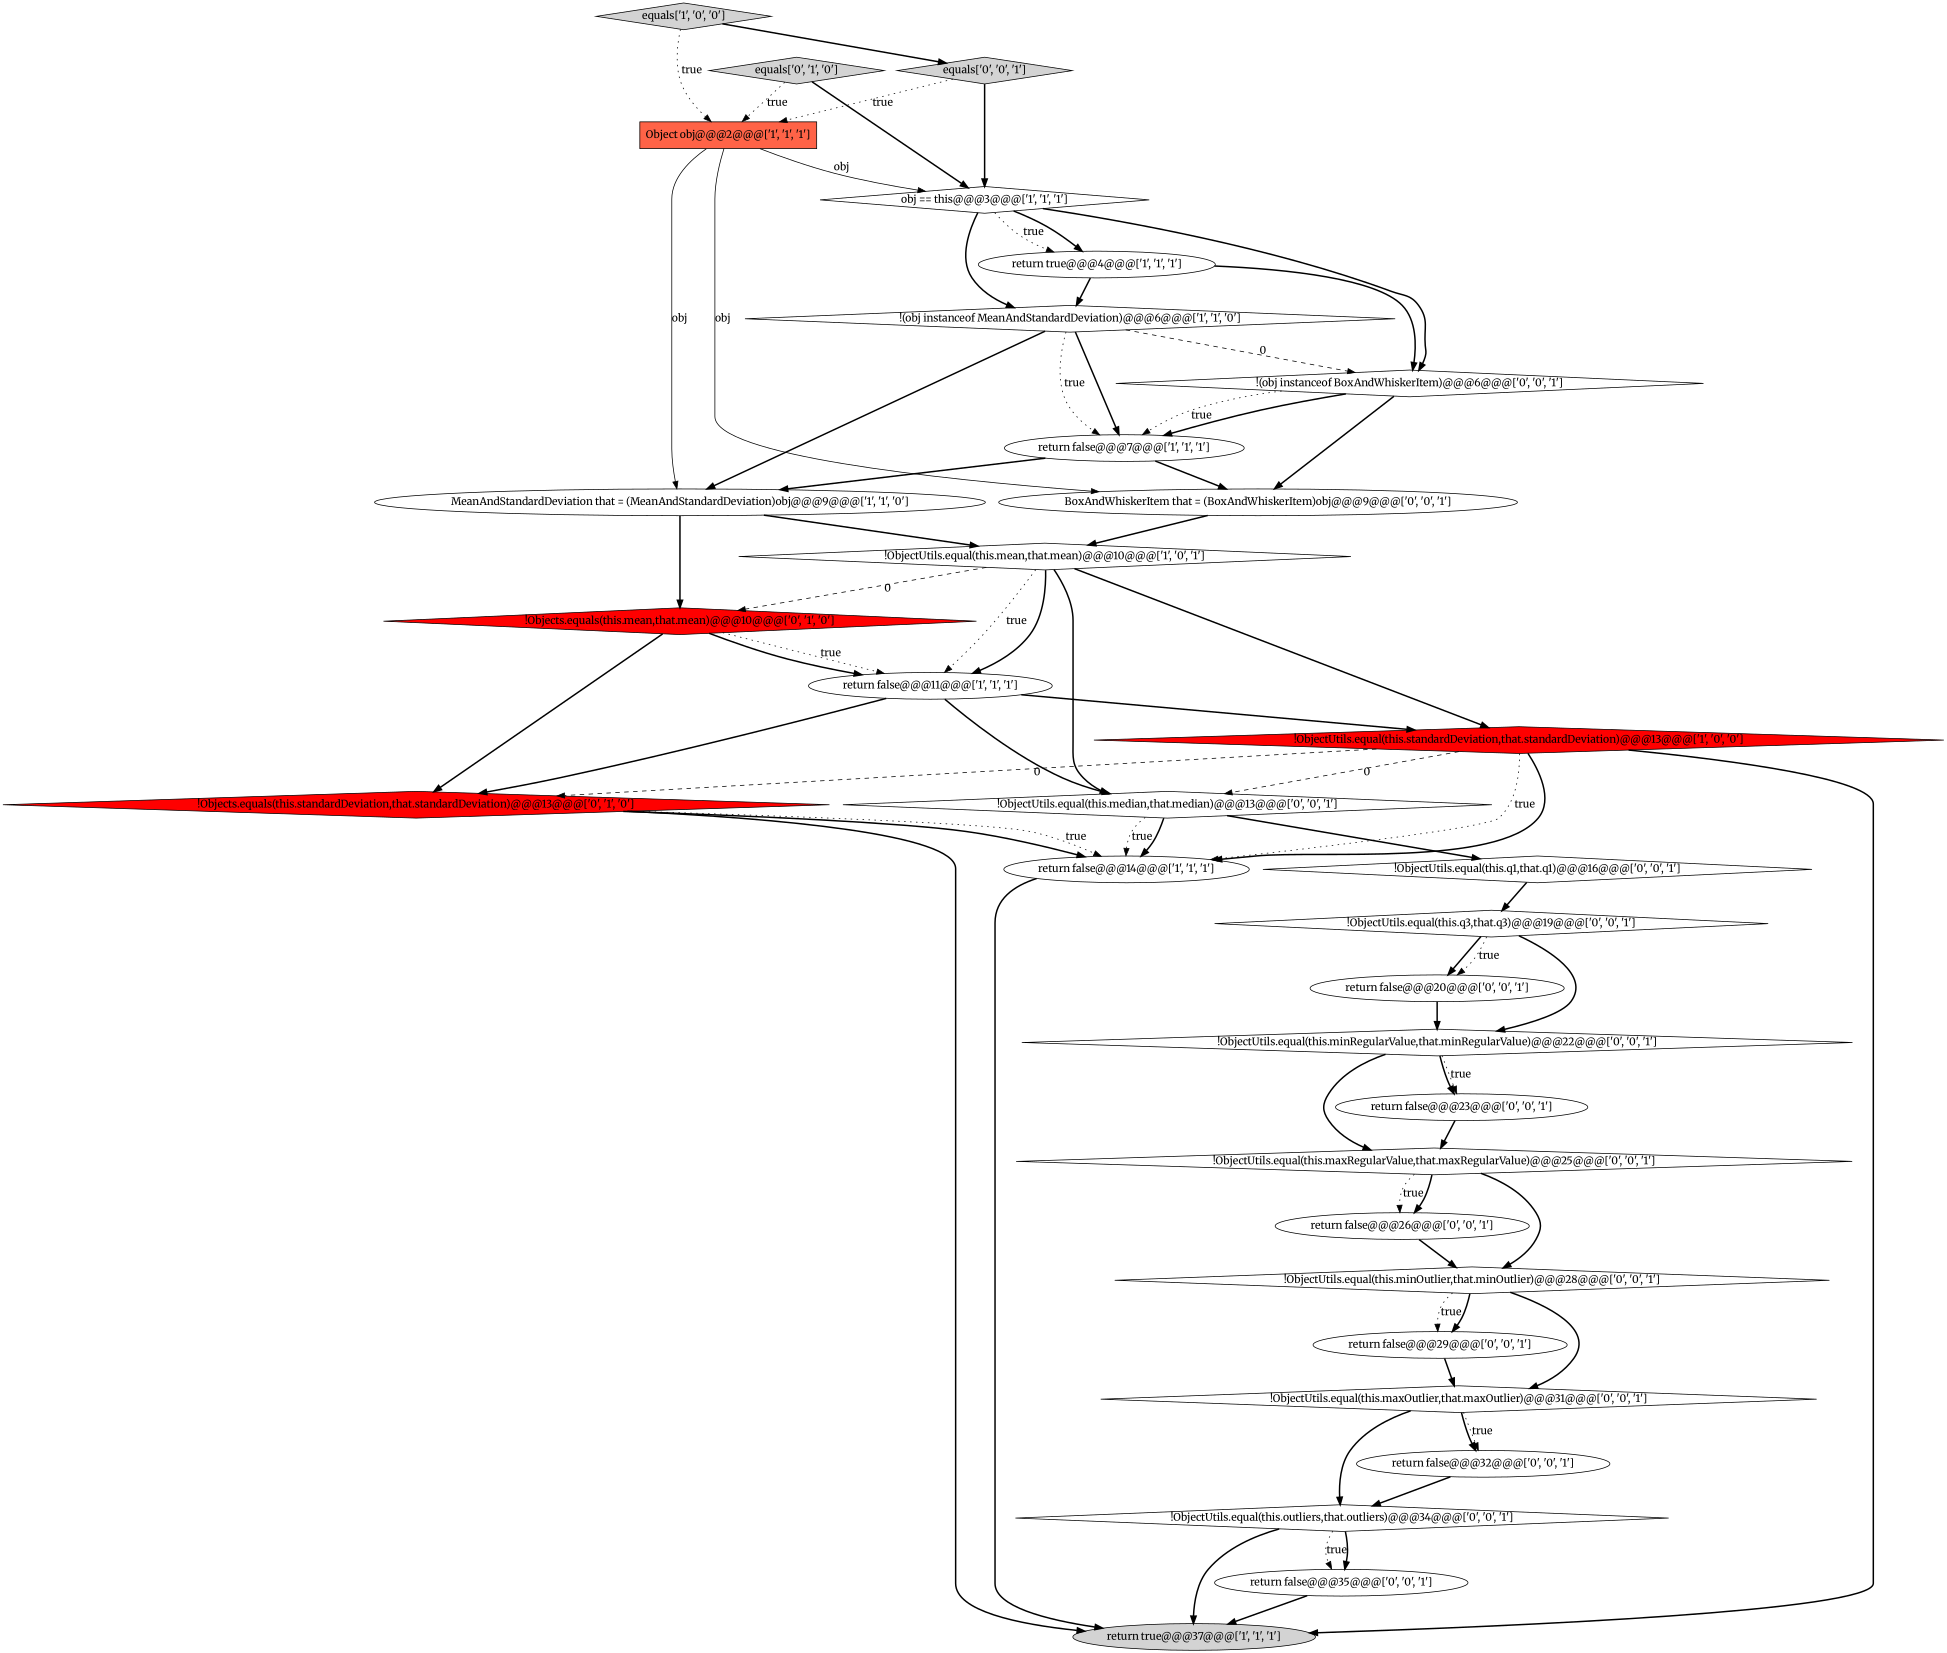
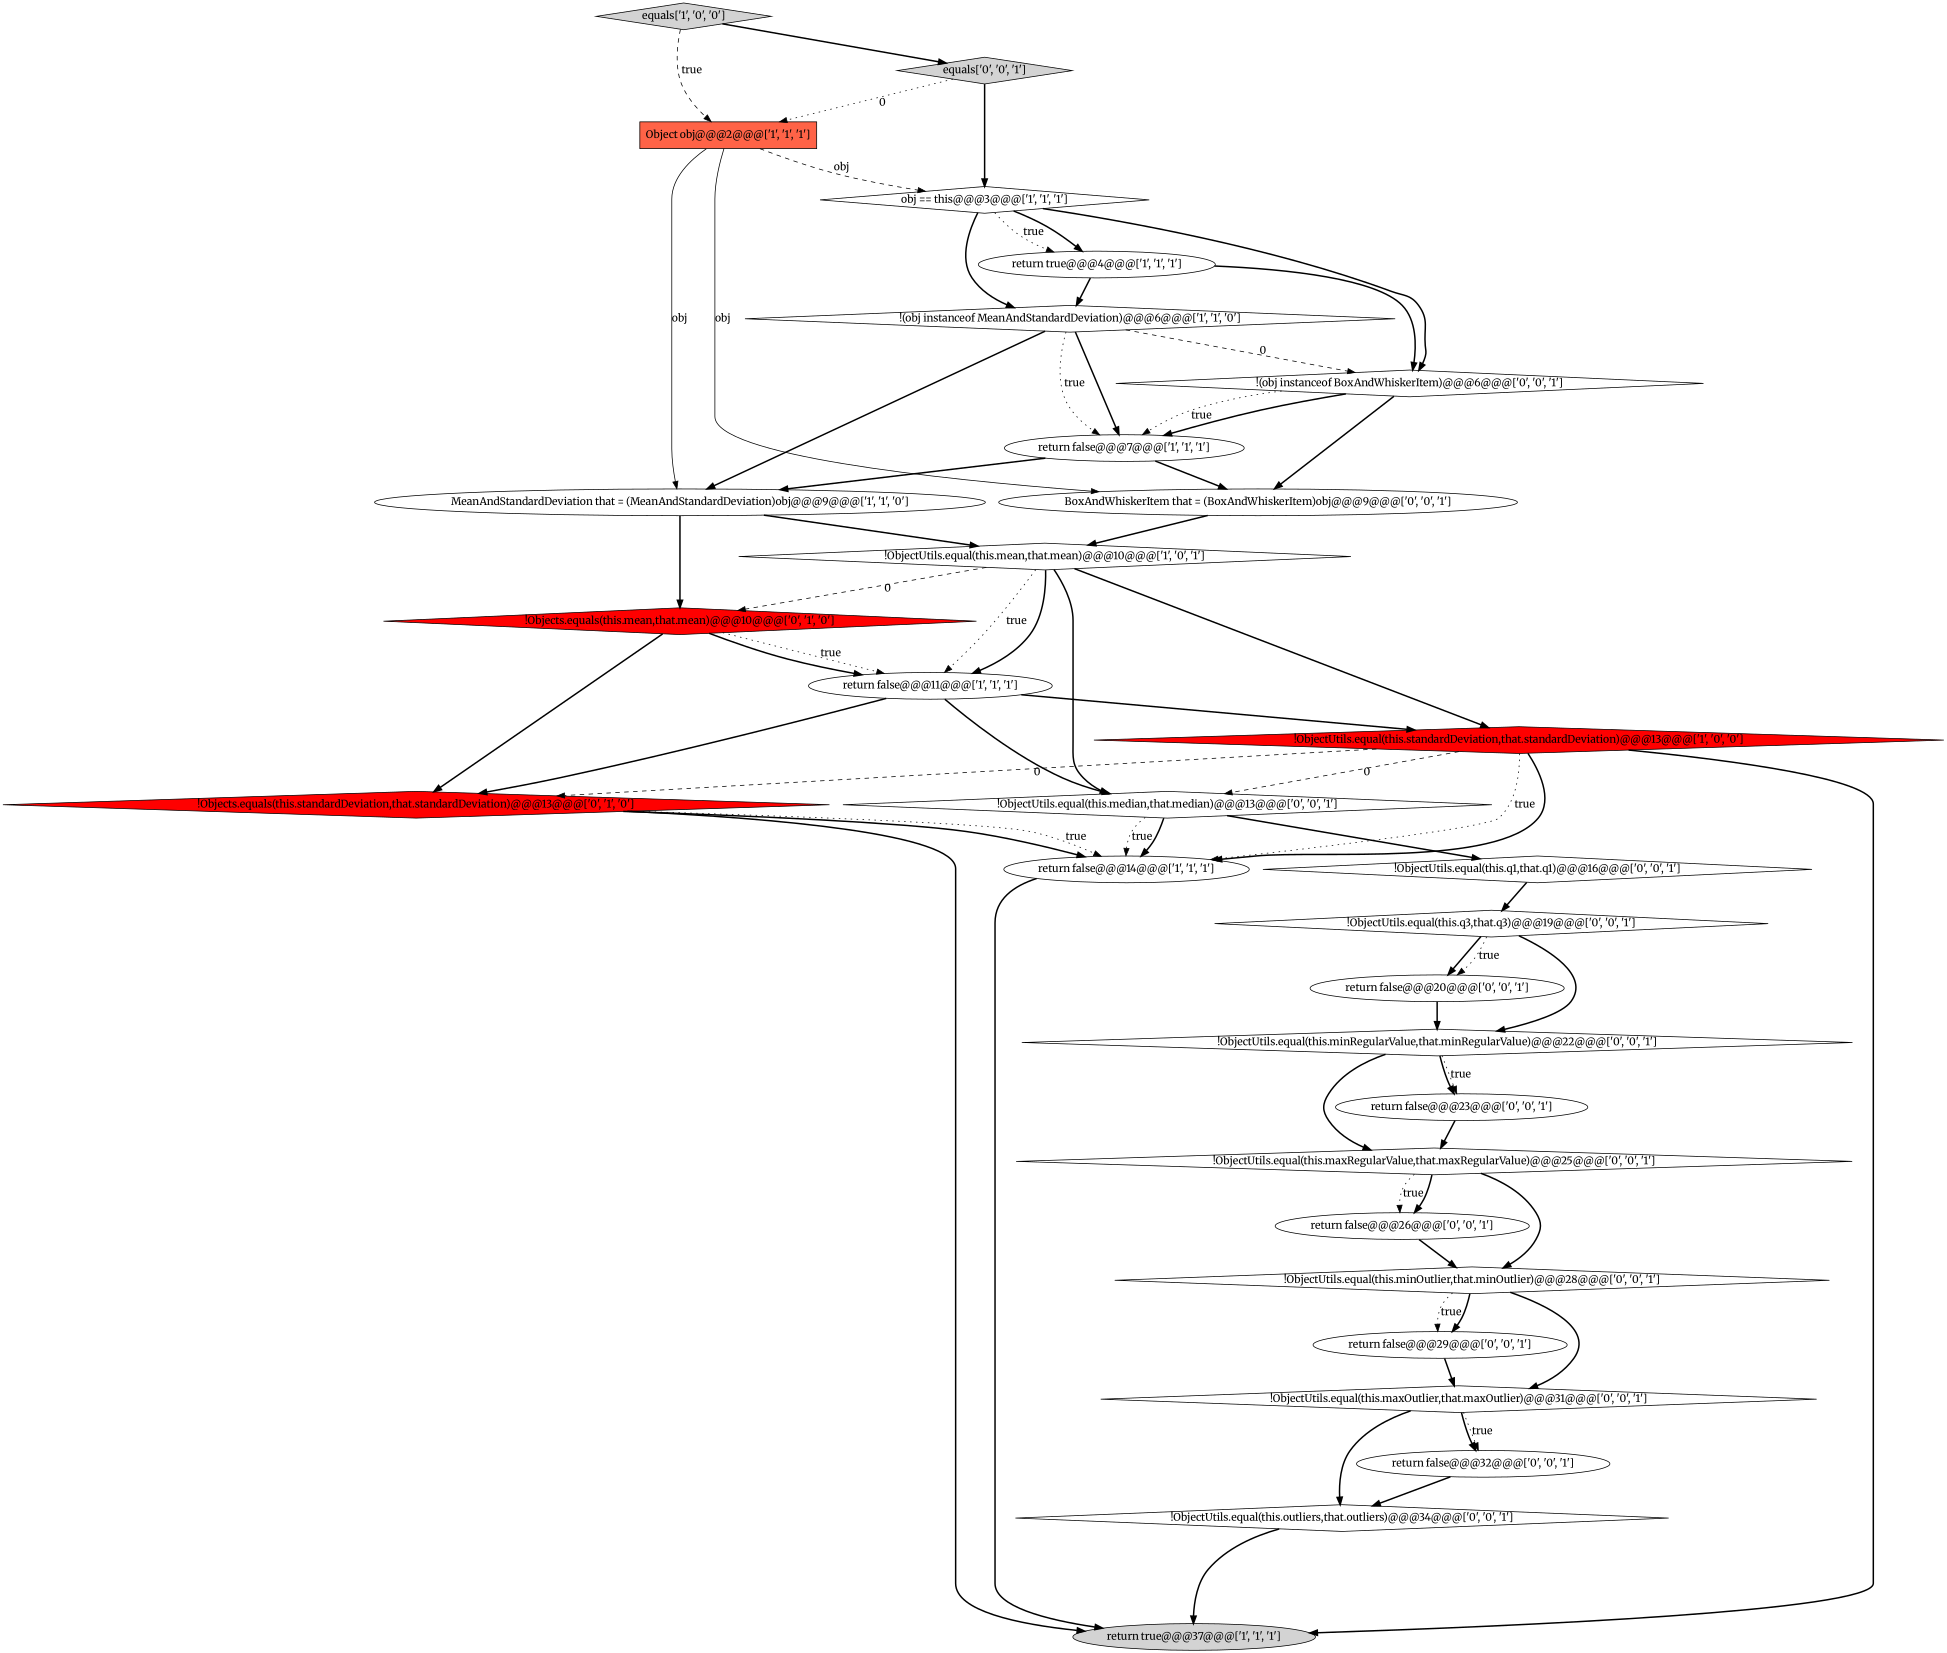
(797, 71) -> none
(679, 77) -> (679, 77)
(883, 103) -> (883, 103)
(838, 174) -> (838, 174)
(1341, 1583) -> none
